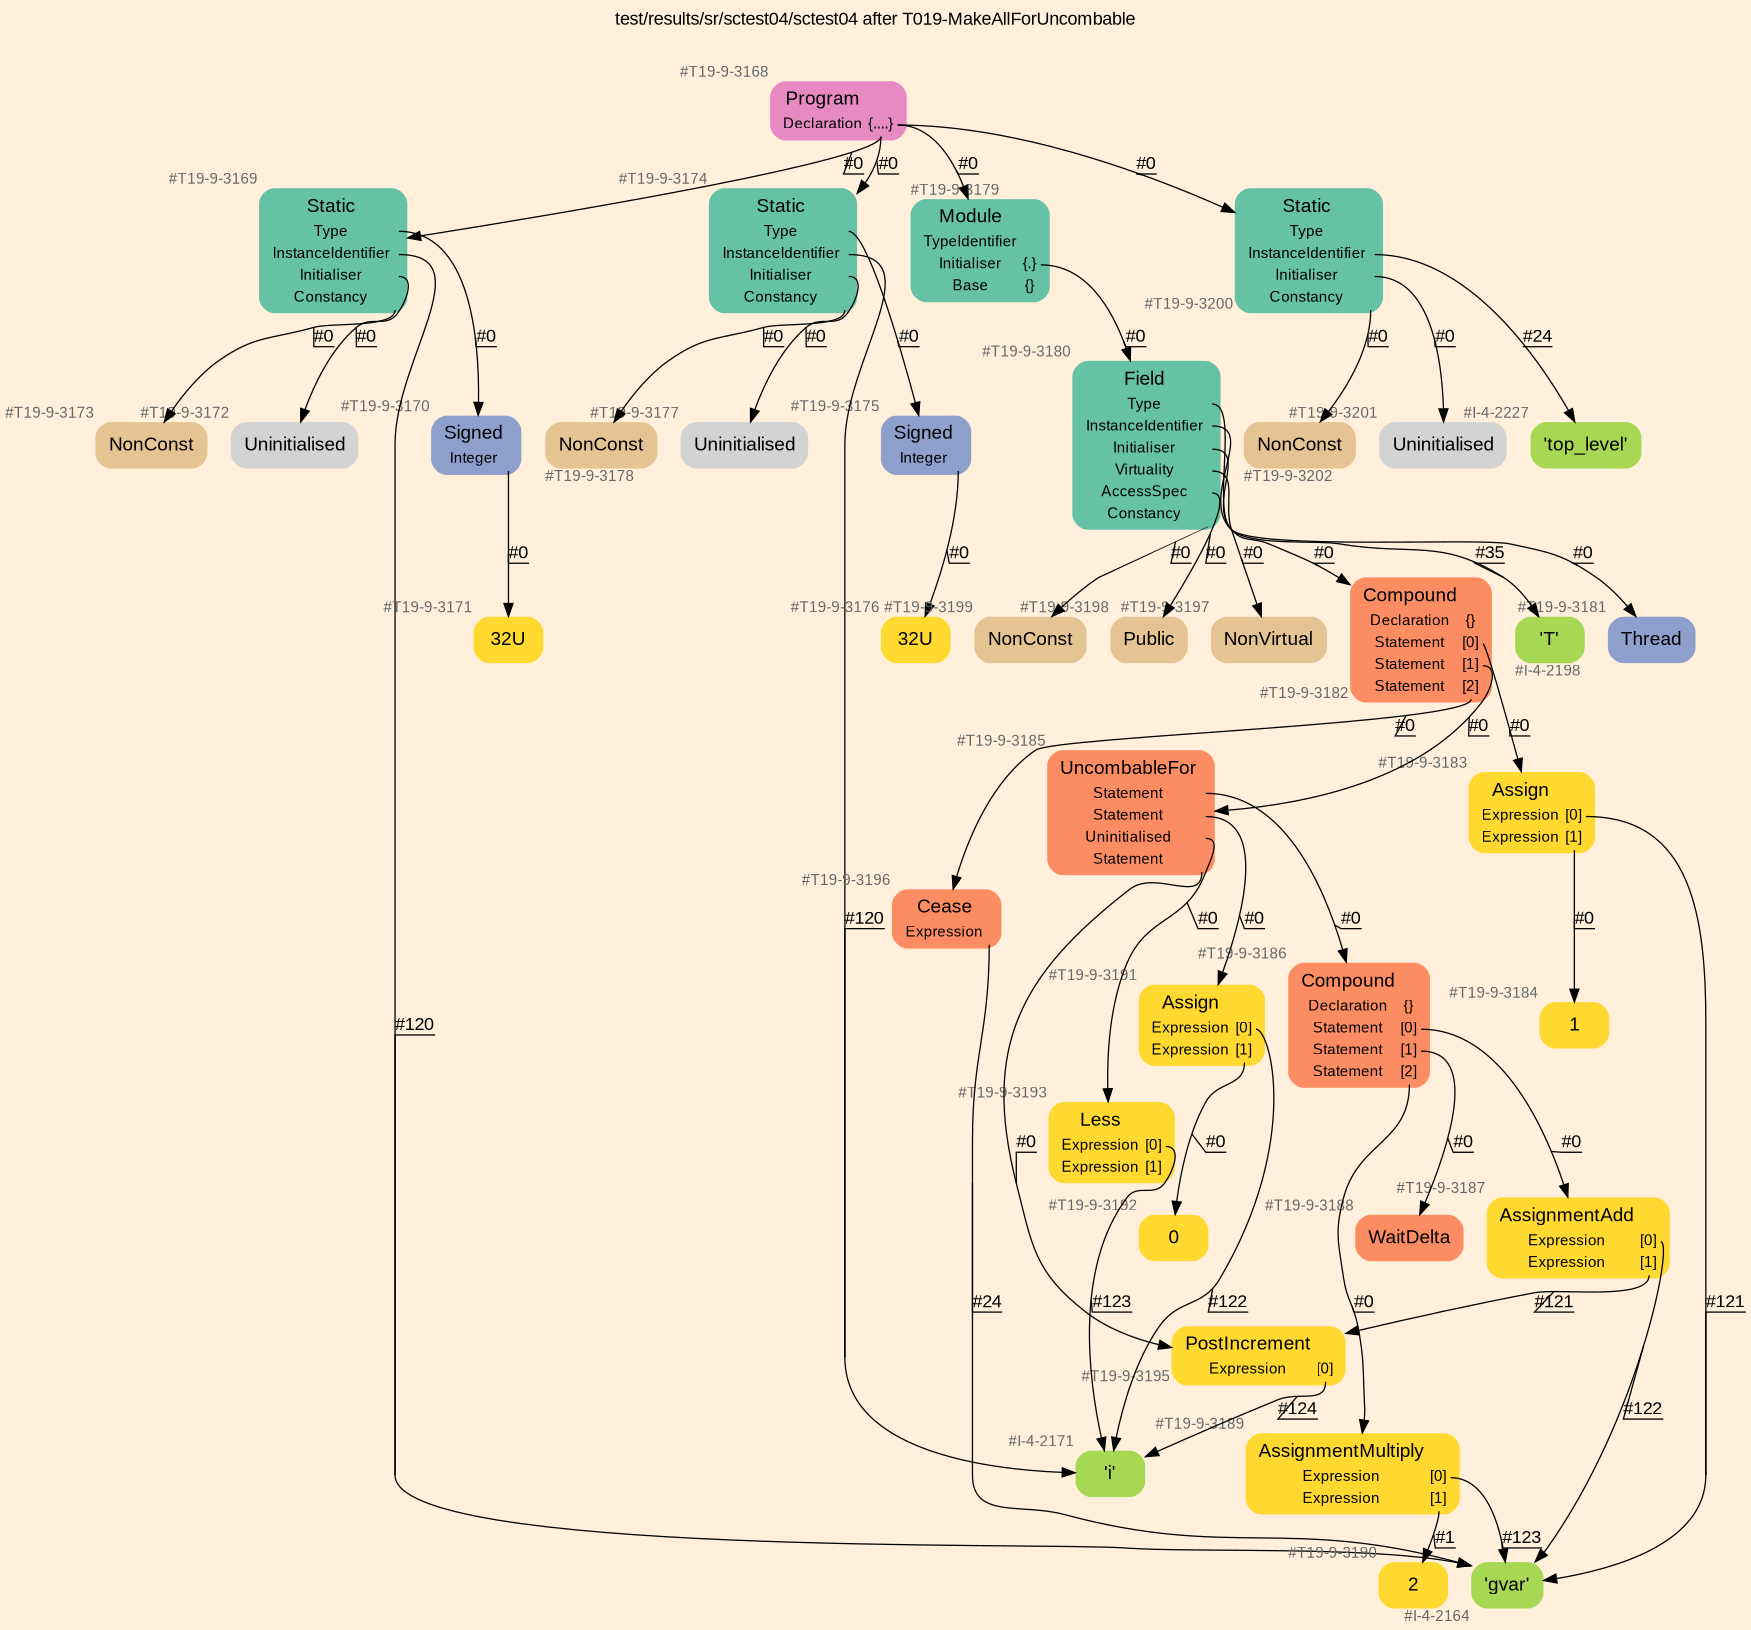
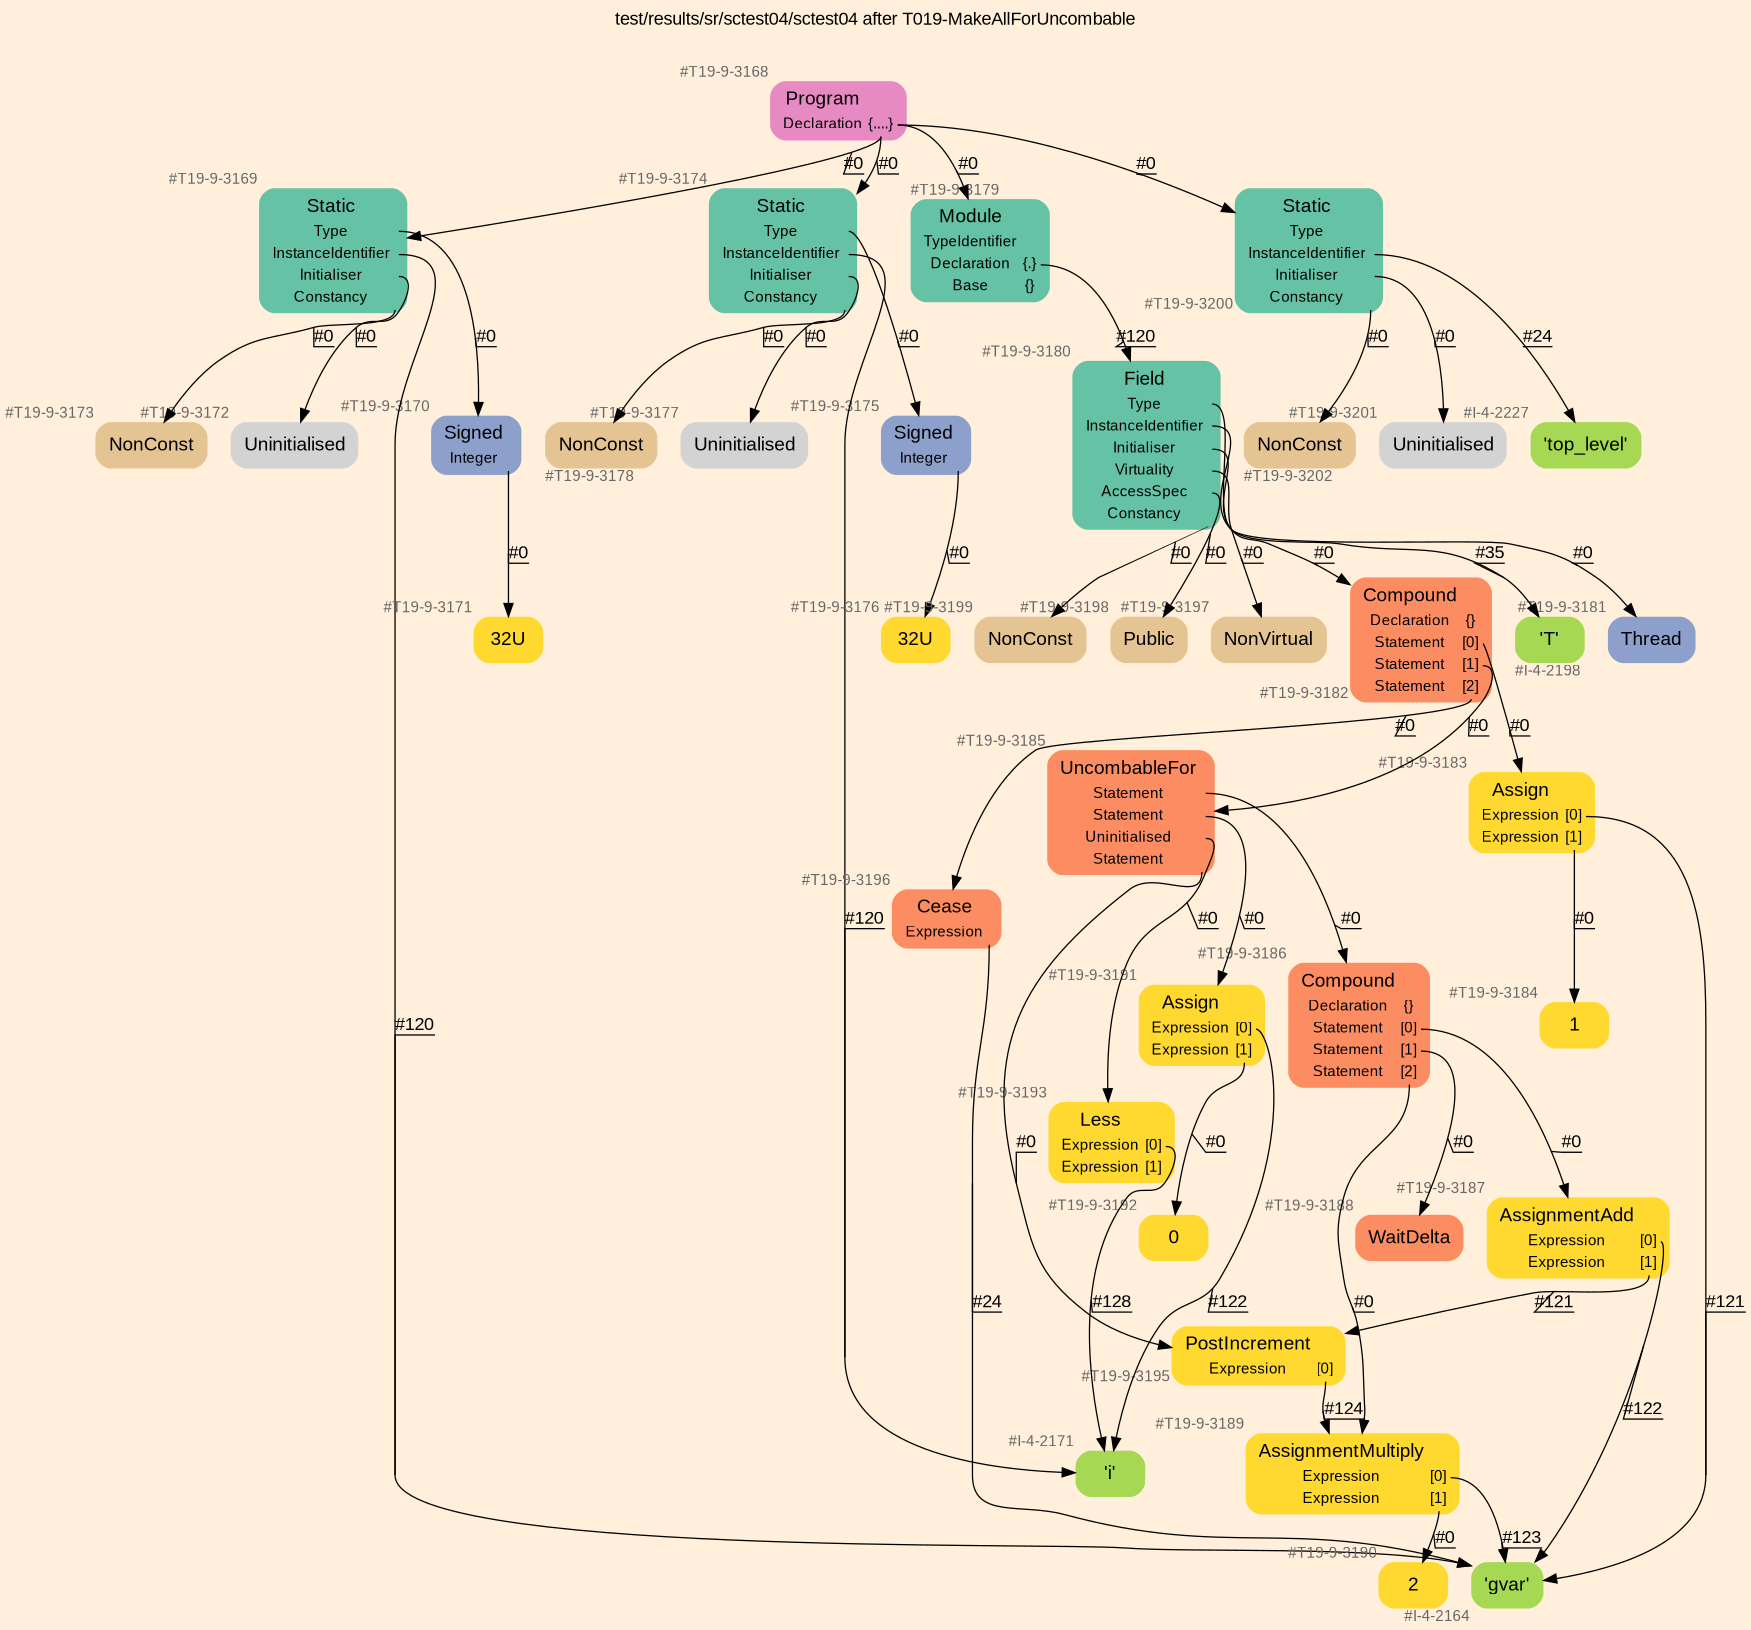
(971, 264) -> (971, 264)
(1136, 337) -> (1136, 337)
(1112, 1302) -> (1112, 1302)
(1244, 1414) -> (1323, 1401)
(1445, 1538) -> (1445, 1538)
